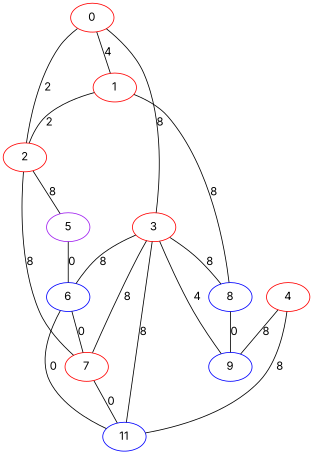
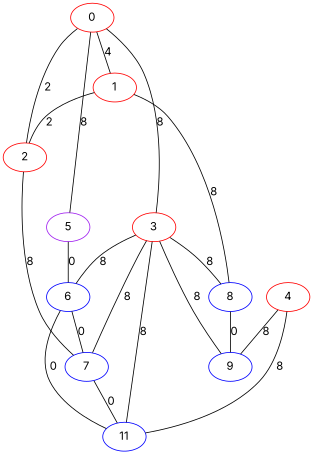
(47, 192) -> (80, 122)
(197, 297) -> (197, 297)
(87, 367) -> (87, 367)
